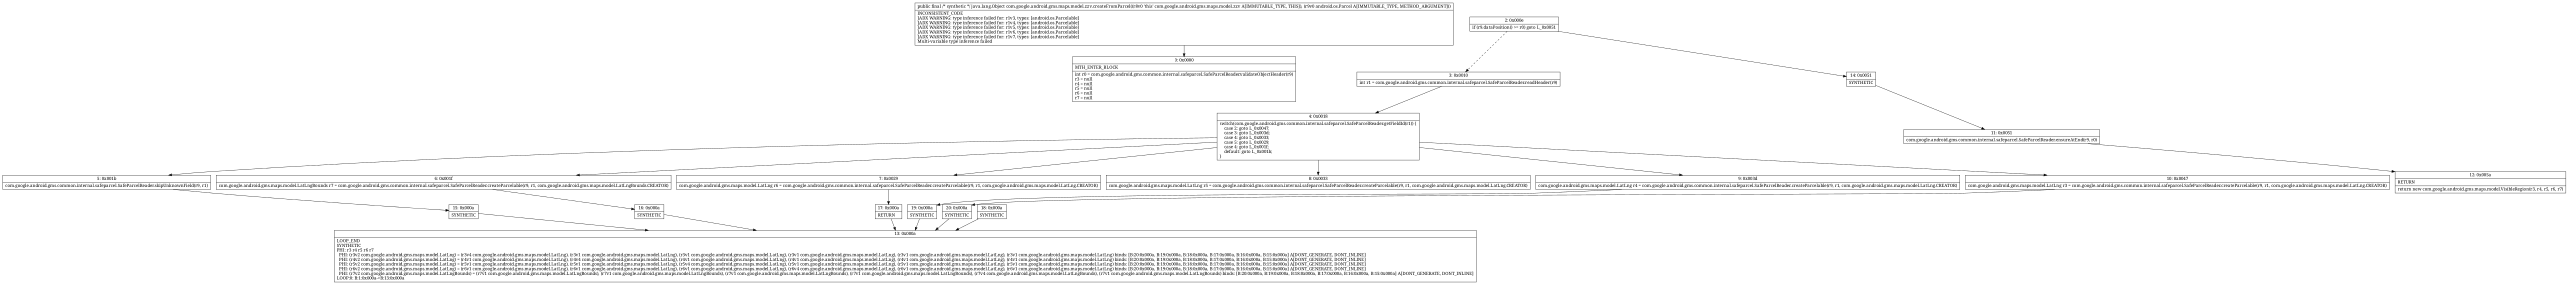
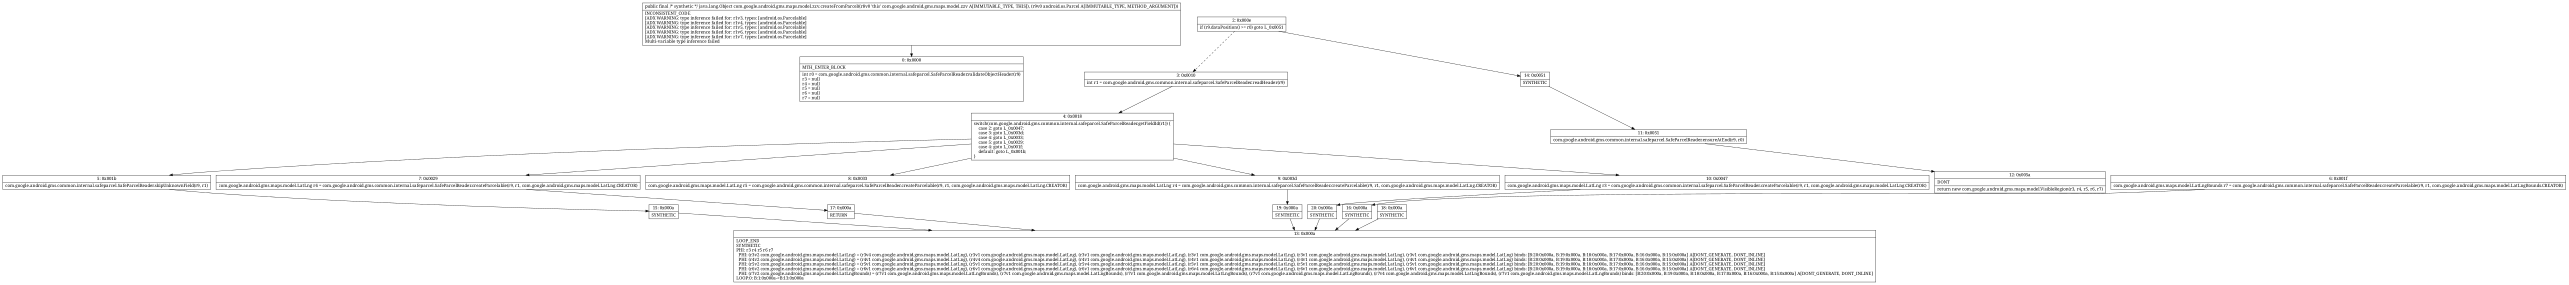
(898, 159) -> none
(2406, 182) -> (1943, 182)
